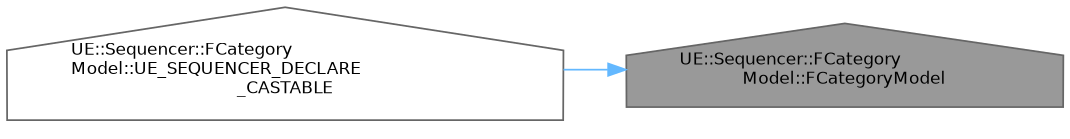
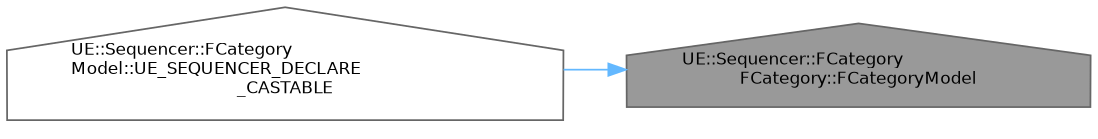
(845, 70) -> (859, 70)
